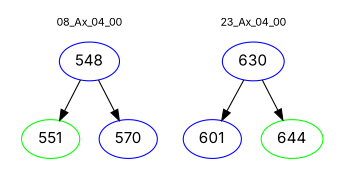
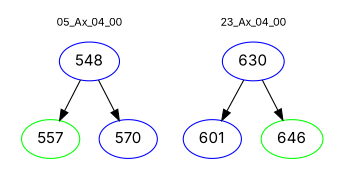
(89, 23) -> (89, 23)
(51, 139) -> (51, 139)
(292, 139) -> (292, 139)
